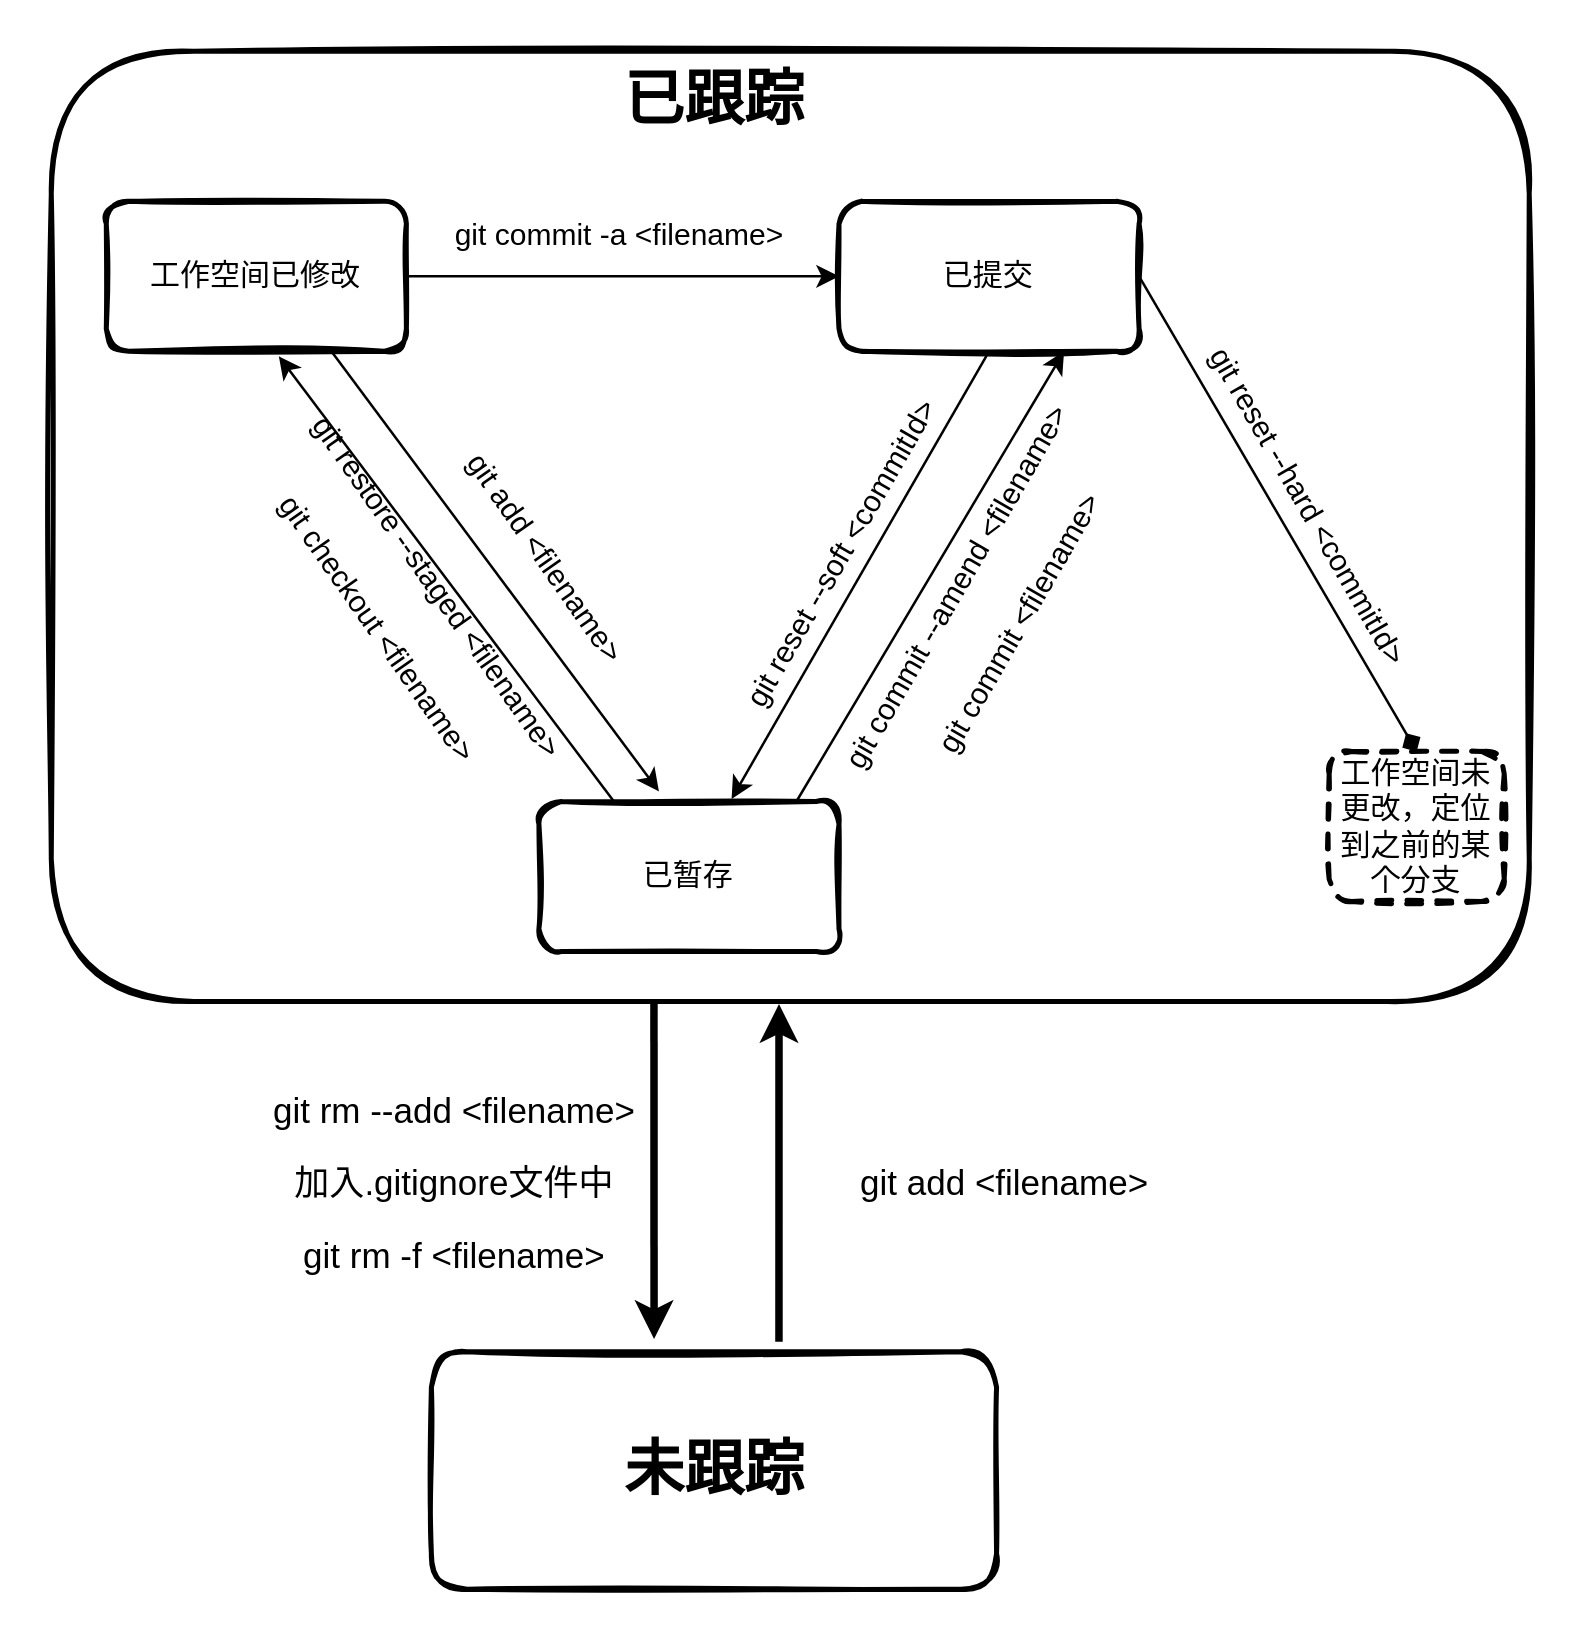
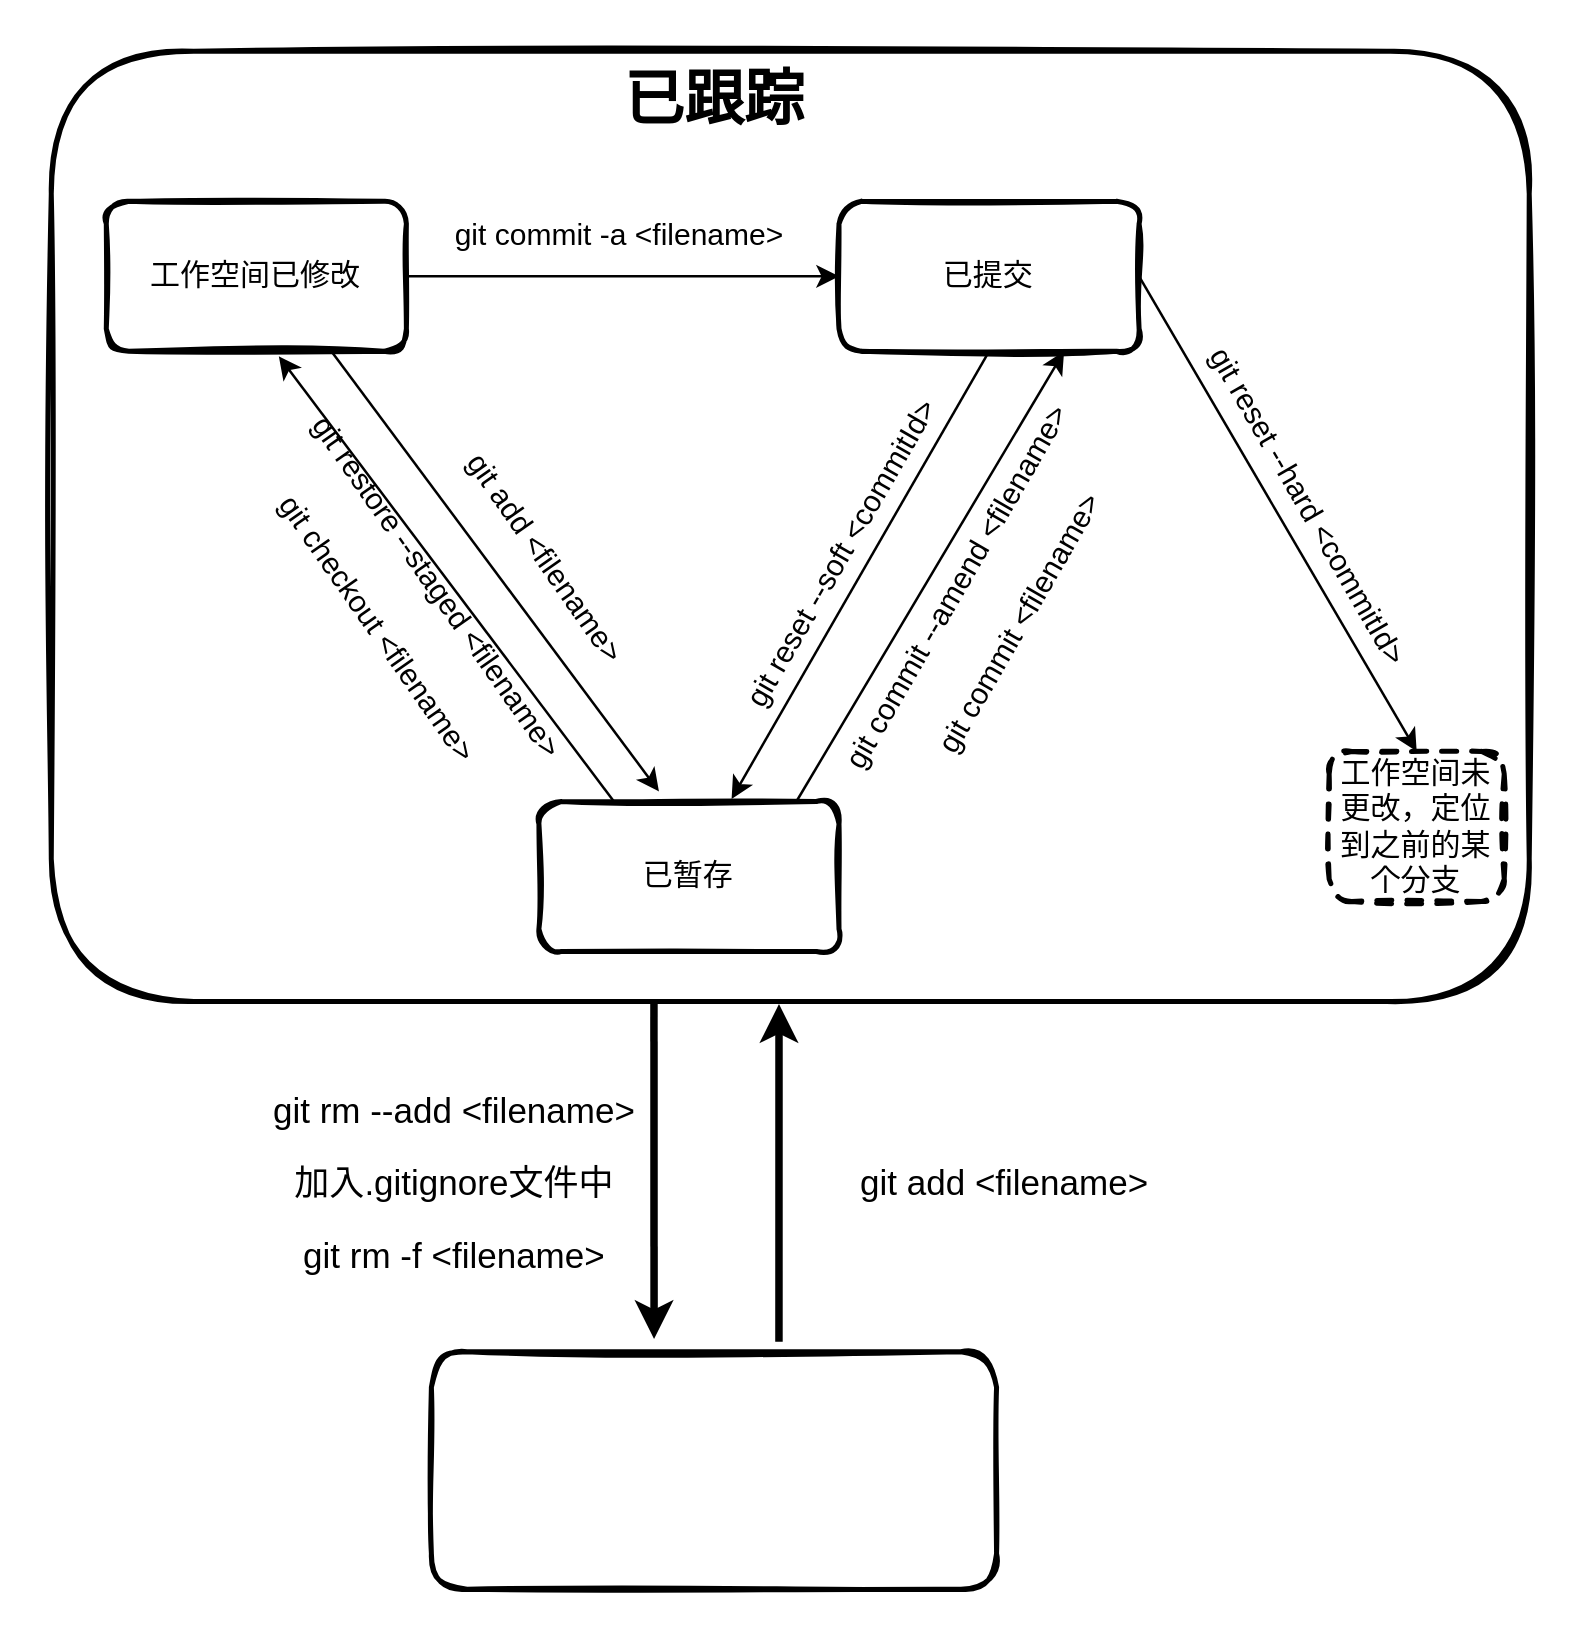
(1406, 734) -> (1407, 735)
(714, 1470) -> none
